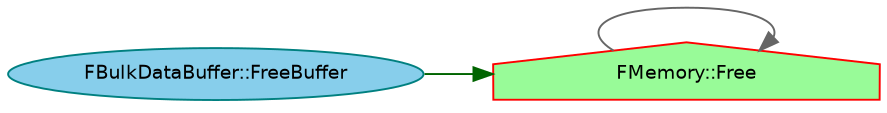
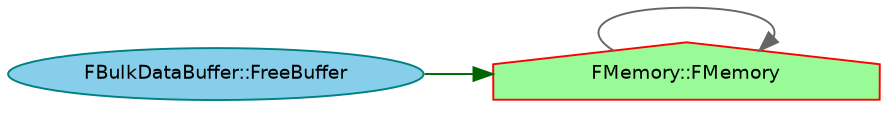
(686, 74) -> (686, 74)
